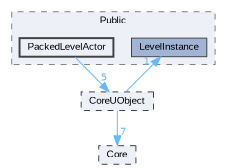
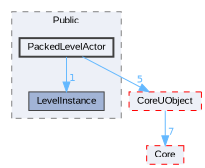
(140, 78) -> (66, 69)
(117, 101) -> (165, 101)
(117, 155) -> (165, 155)
